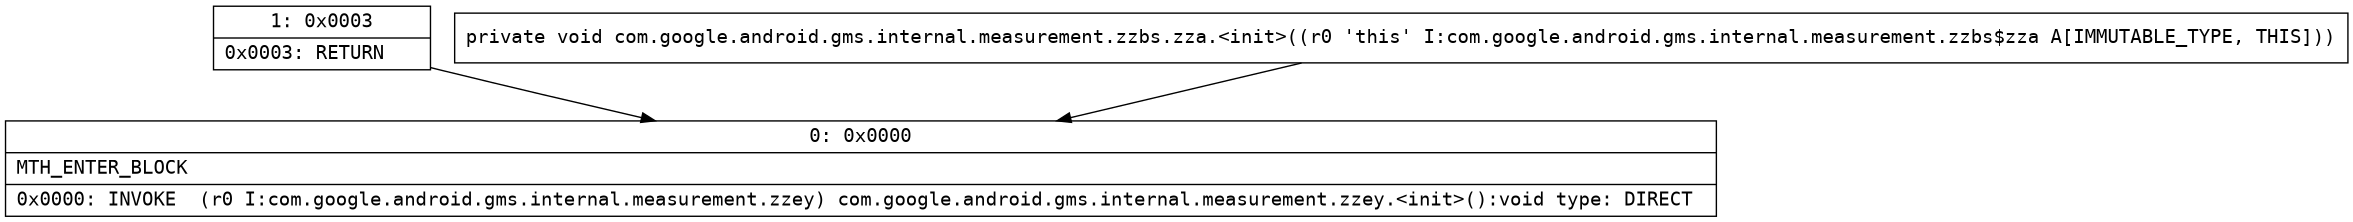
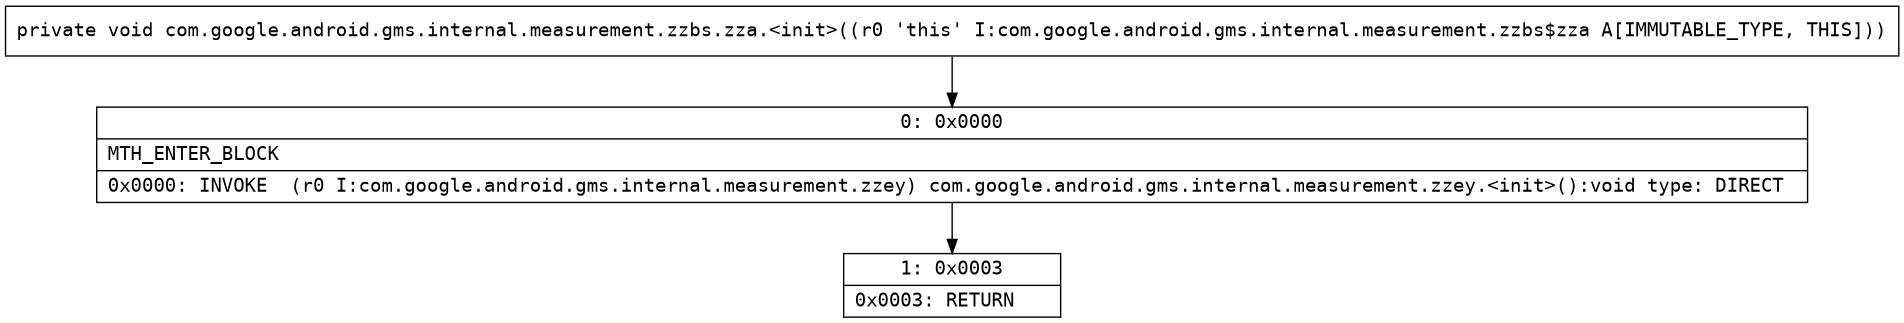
(536, 93) -> (952, 221)
